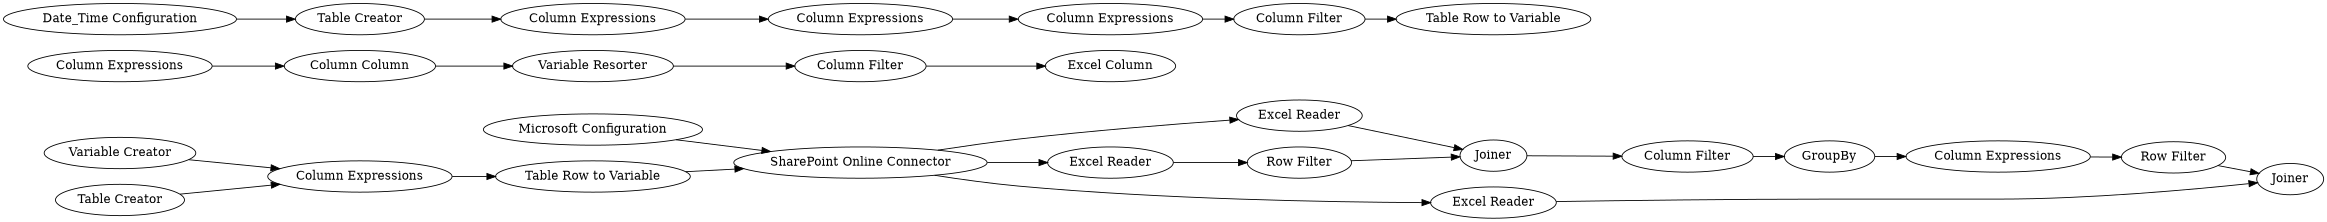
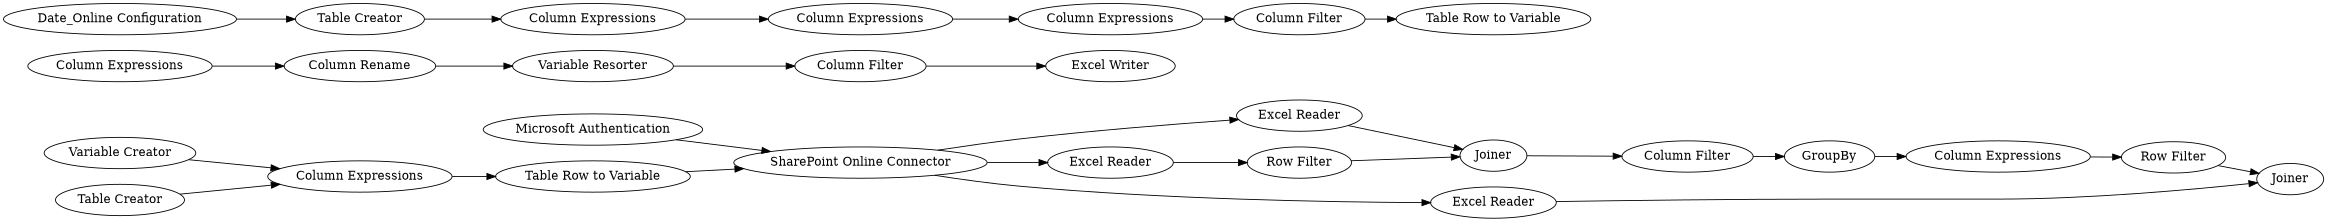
(120, 19) -> (120, 19)
(360, 66) -> (360, 66)
(1110, 66) -> (1110, 66)
(593, 130) -> (593, 130)
